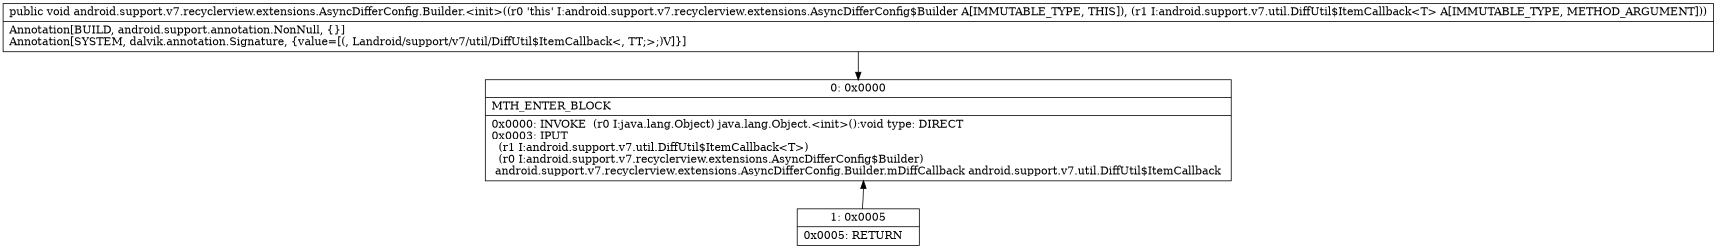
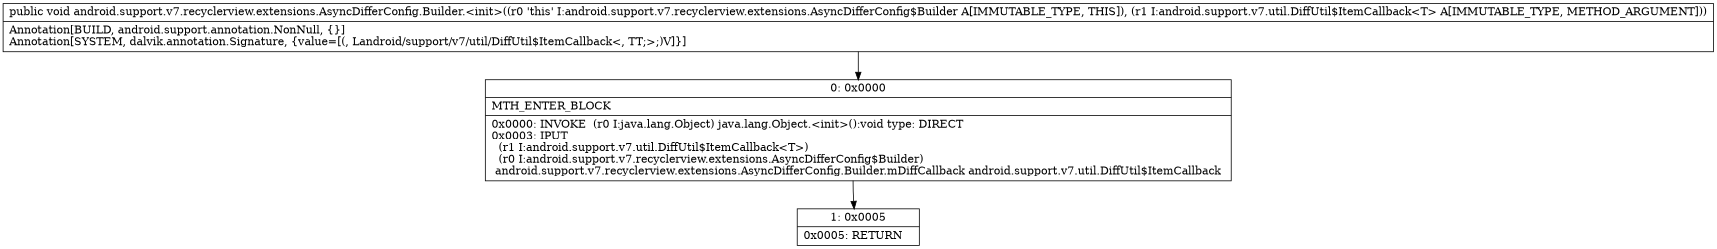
(863, 199) -> (853, 191)
